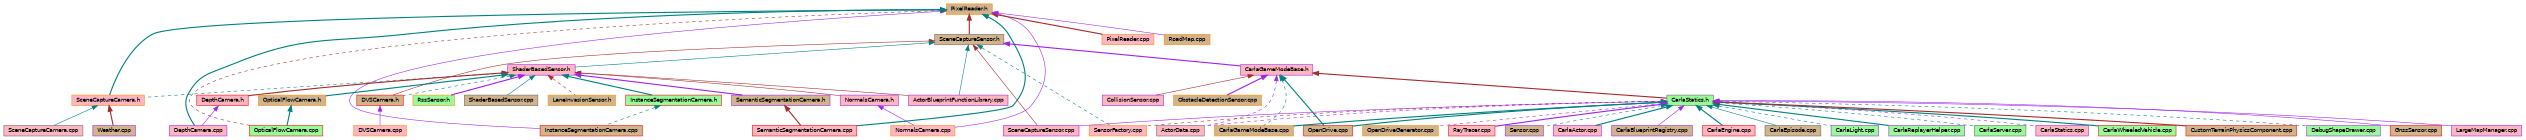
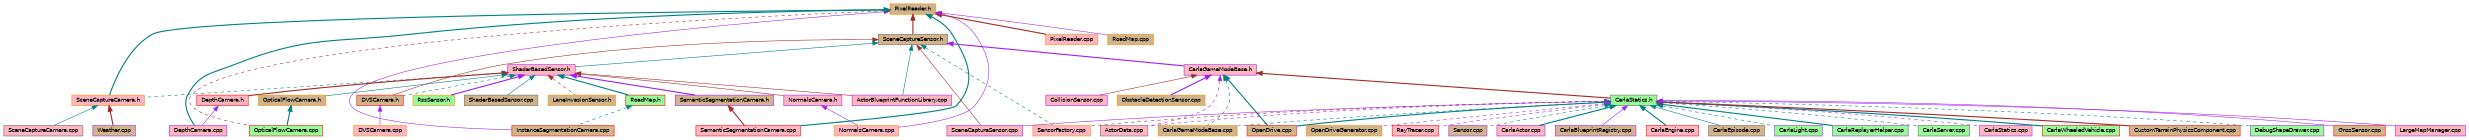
(405, 86) -> (405, 86)
(674, 100) -> (645, 100)
(1566, 116) -> (1509, 116)
(1395, 118) -> (1338, 118)
